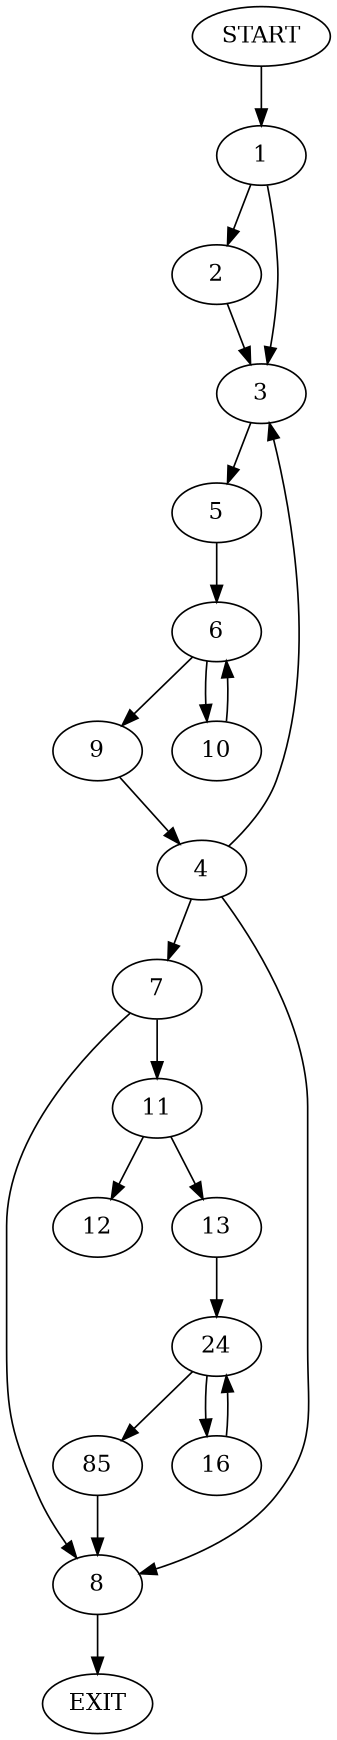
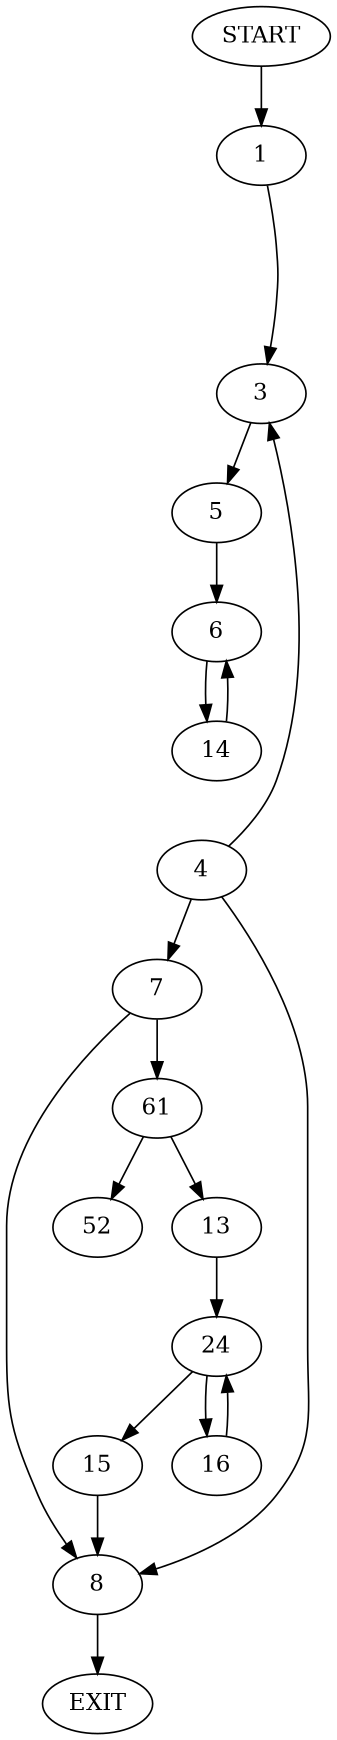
(217, 275) -> none
(98, 751) -> none
(217, 751) -> (217, 751)
(157, 1108) -> (157, 1108)
(98, 1227) -> (98, 1227)
(98, 1466) -> (98, 1466)
